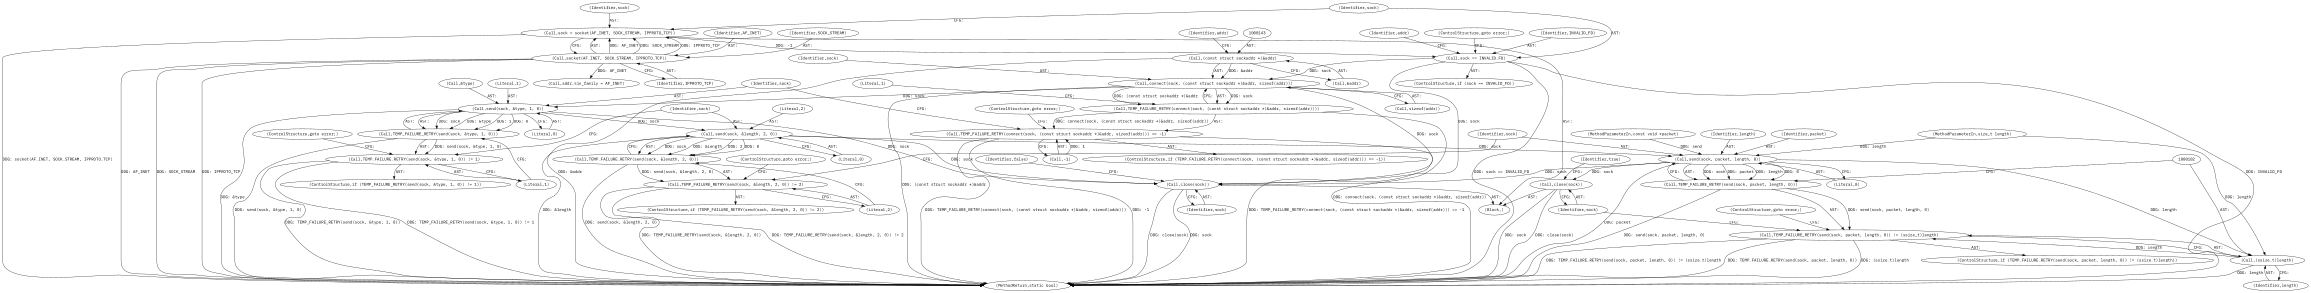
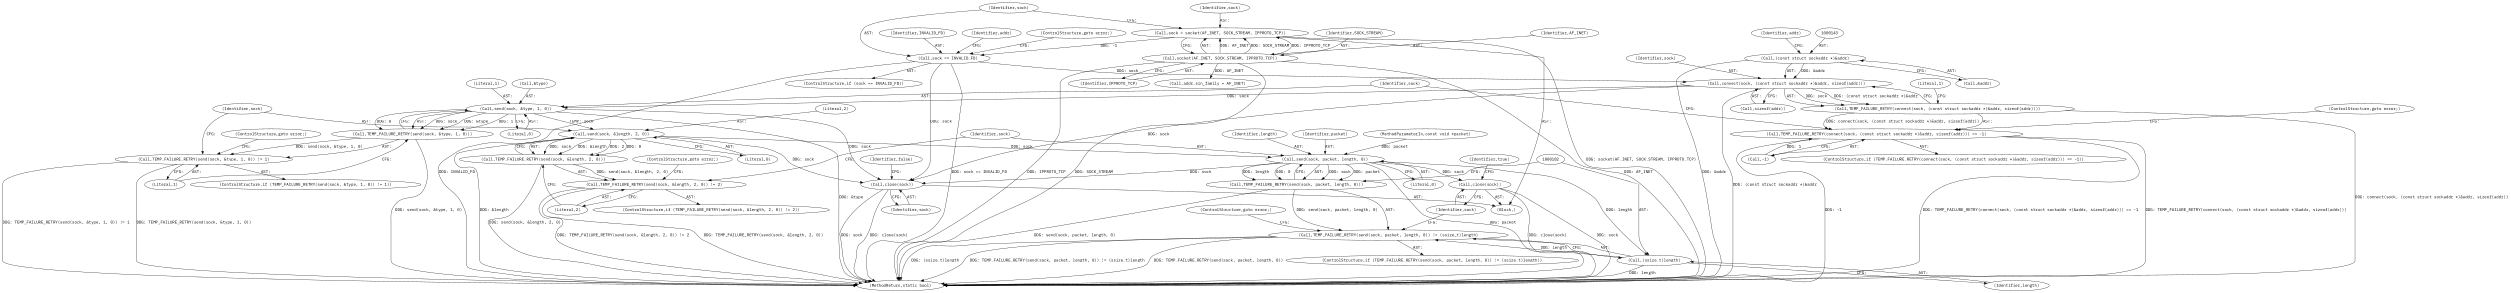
(411, 121) -> (407, 121)
(649, 121) -> (582, 121)
(1972, 134) -> none
(1691, 147) -> (1395, 147)
